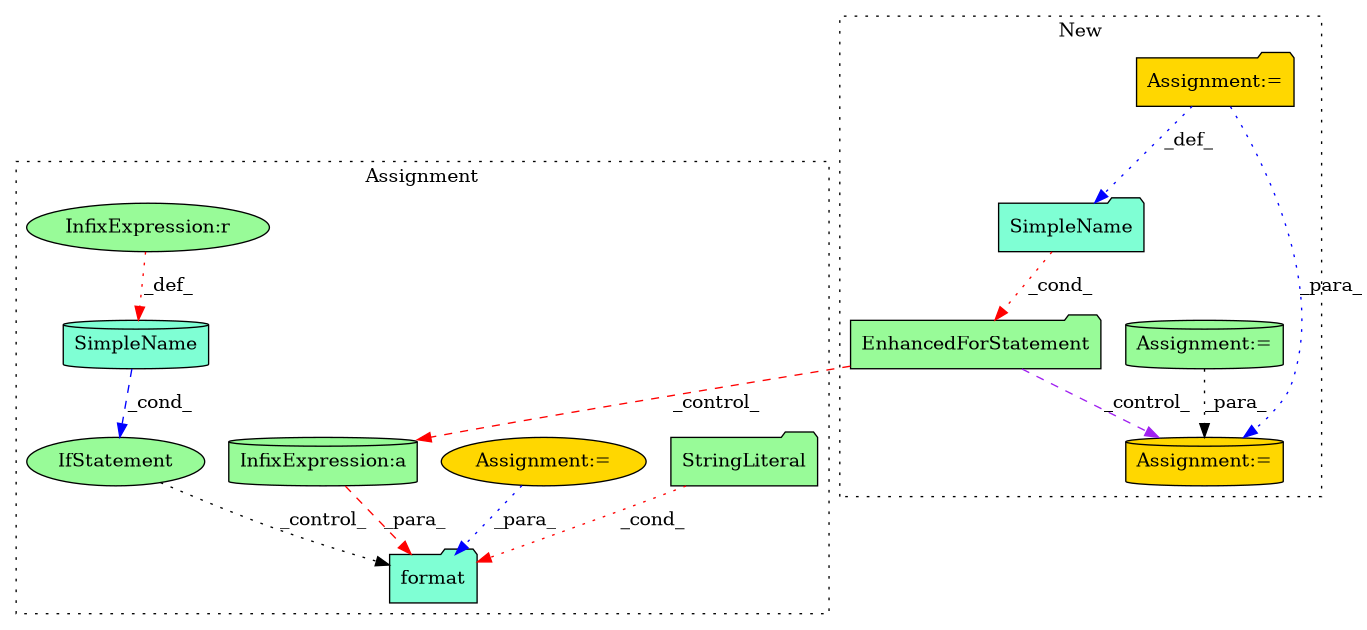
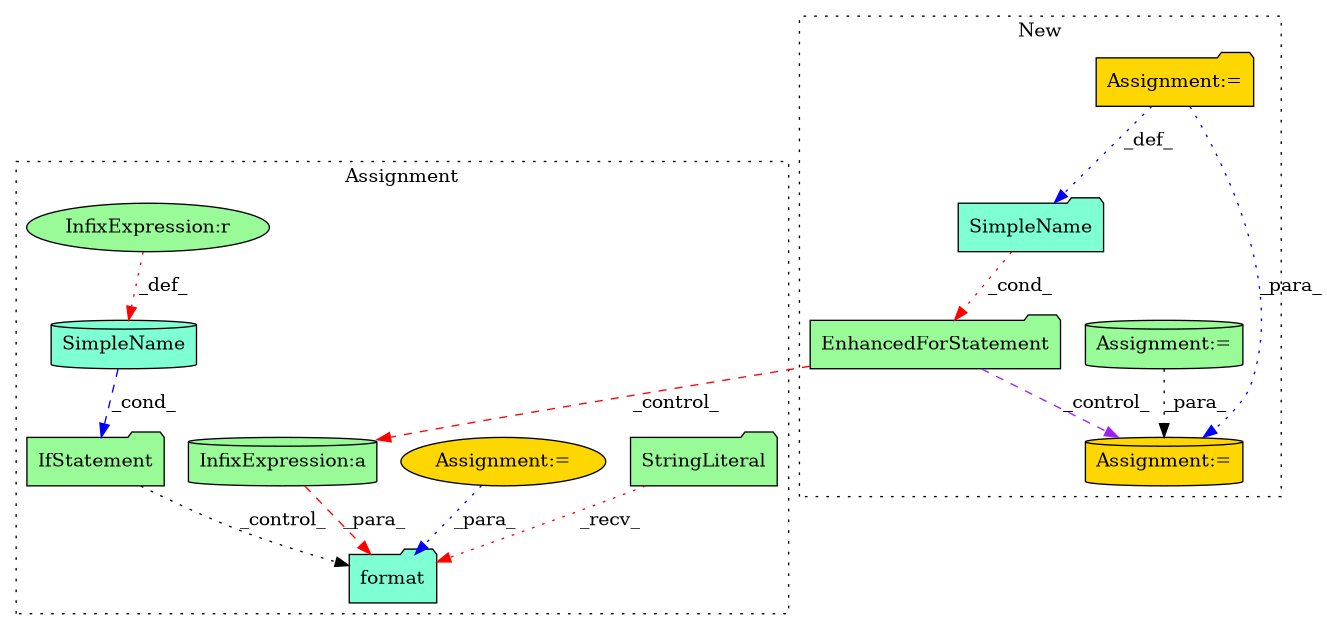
(116, 462) -> (96, 462)
(653, 520) -> (610, 520)
